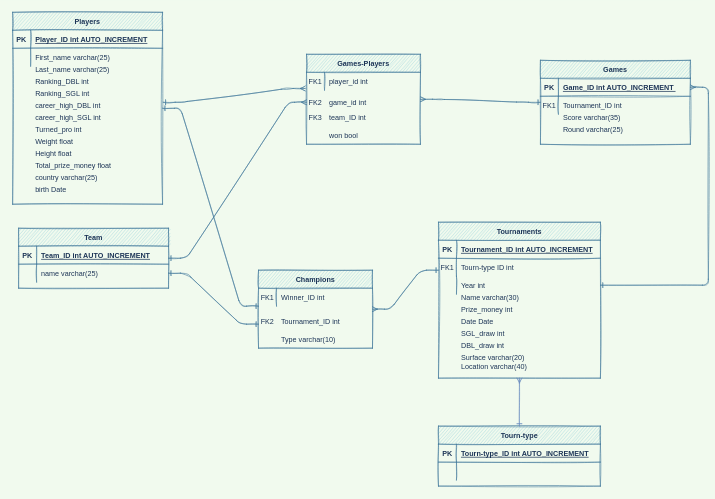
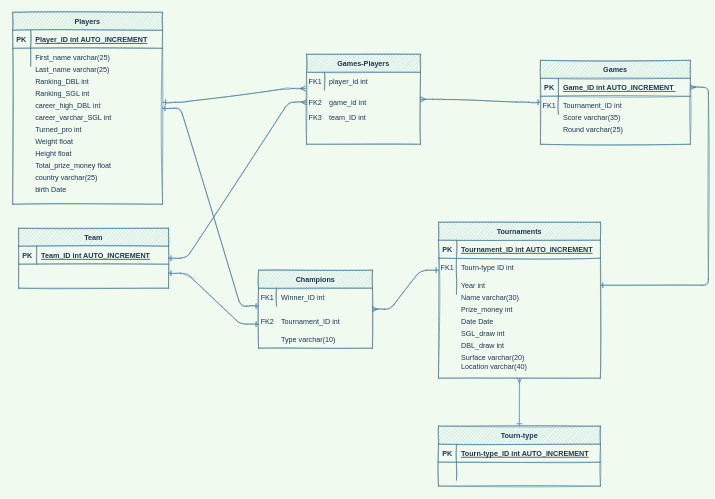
(70, 118) -> (77, 118)
(369, 135) -> none
(102, 273) -> none
